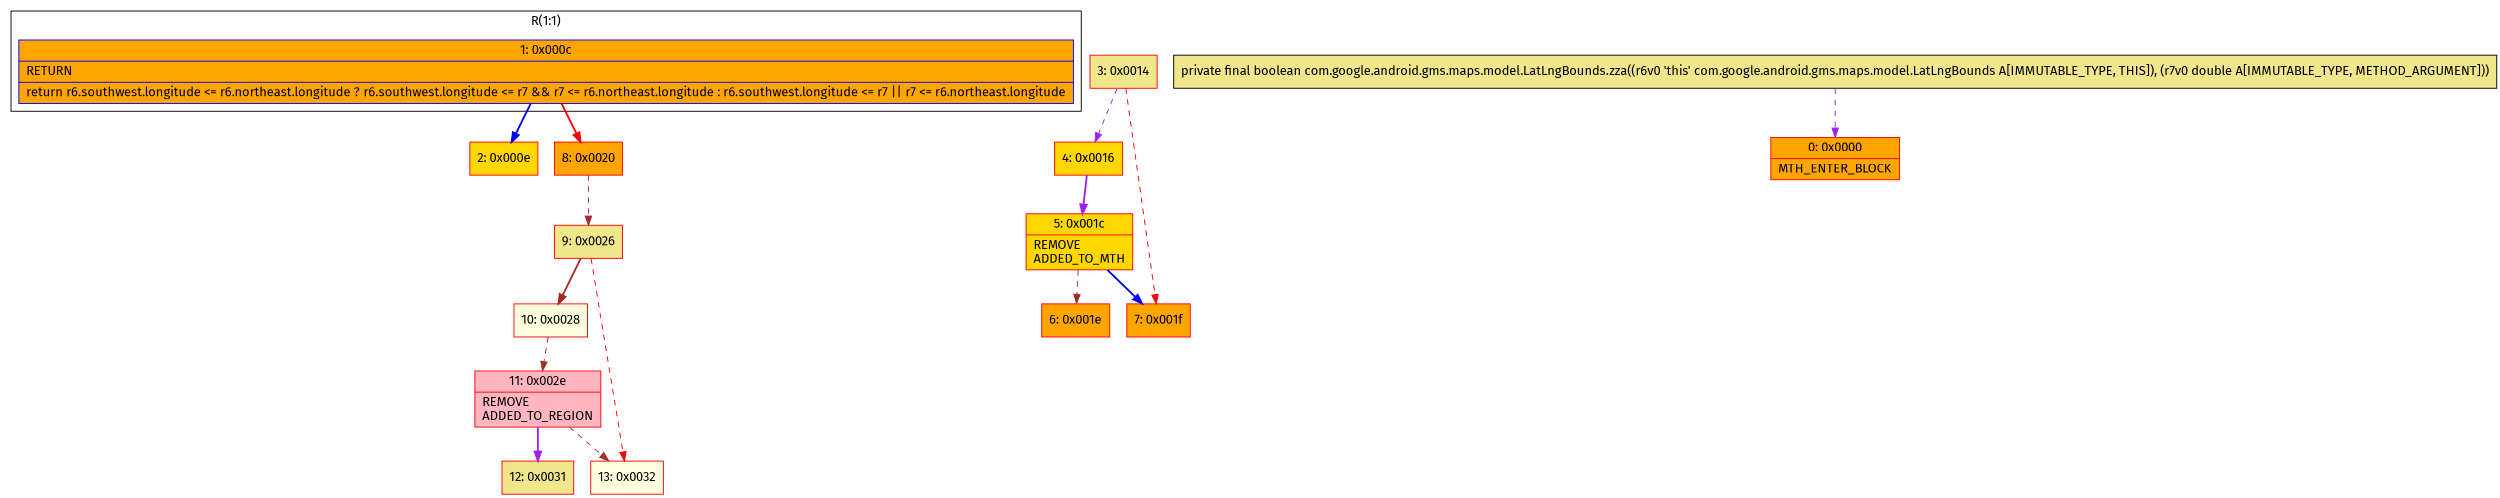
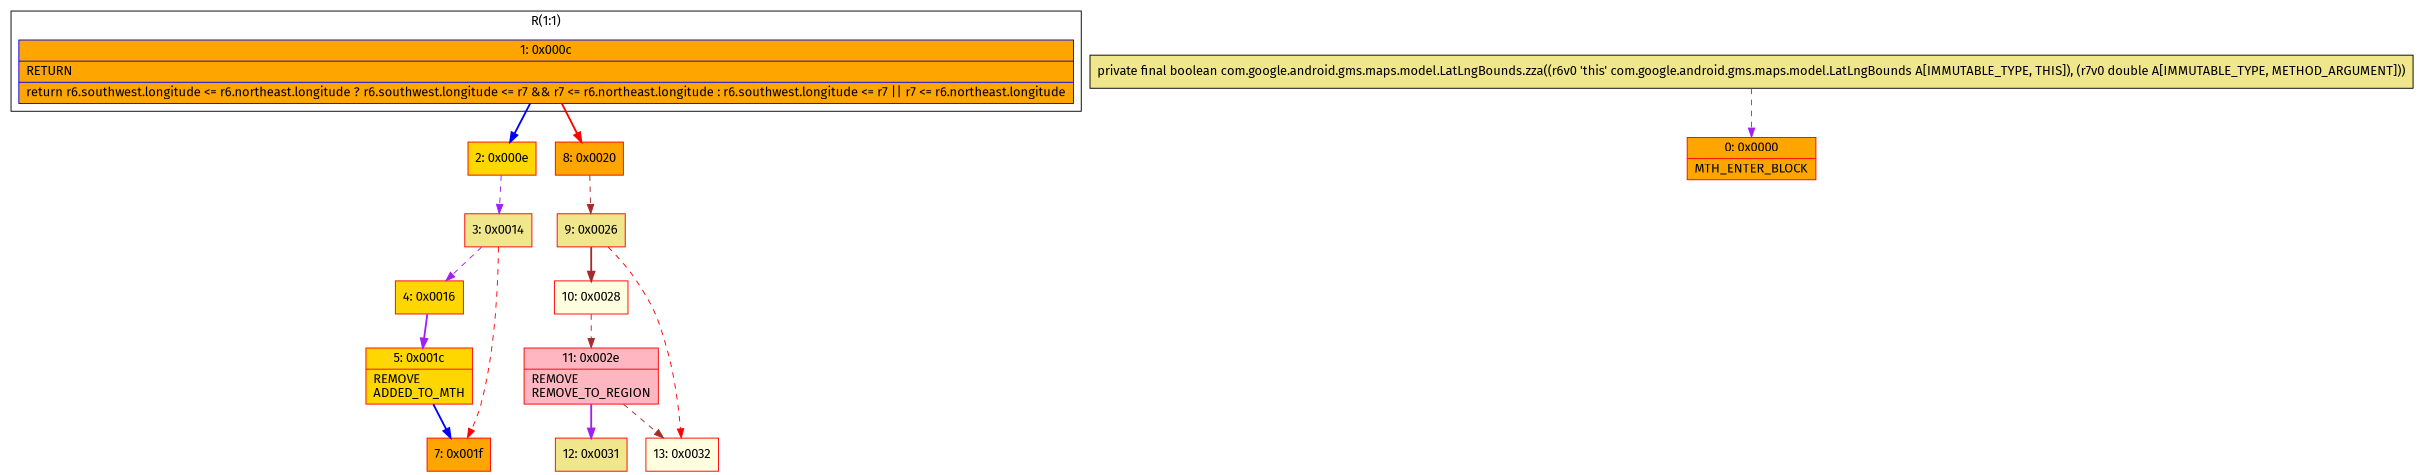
none -> (500, 190)
(1076, 320) -> none
(538, 416) -> (591, 393)
